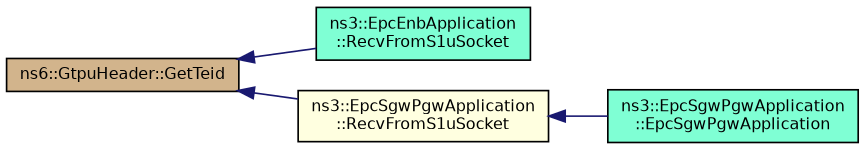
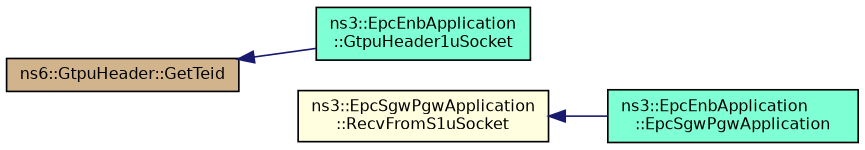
(423, 34) -> (423, 34)
(276, 96) -> none
(733, 116) -> (733, 116)
